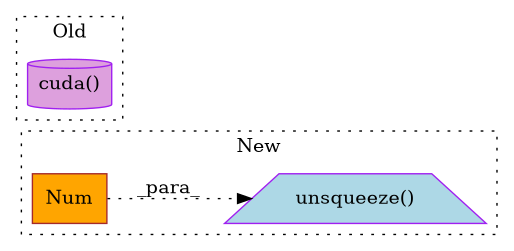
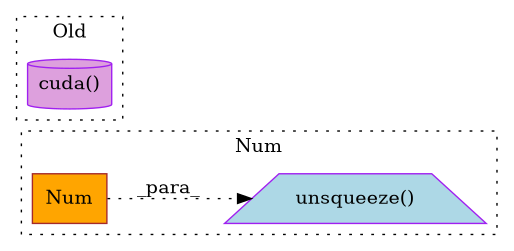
(259, 147) -> (259, 147)
